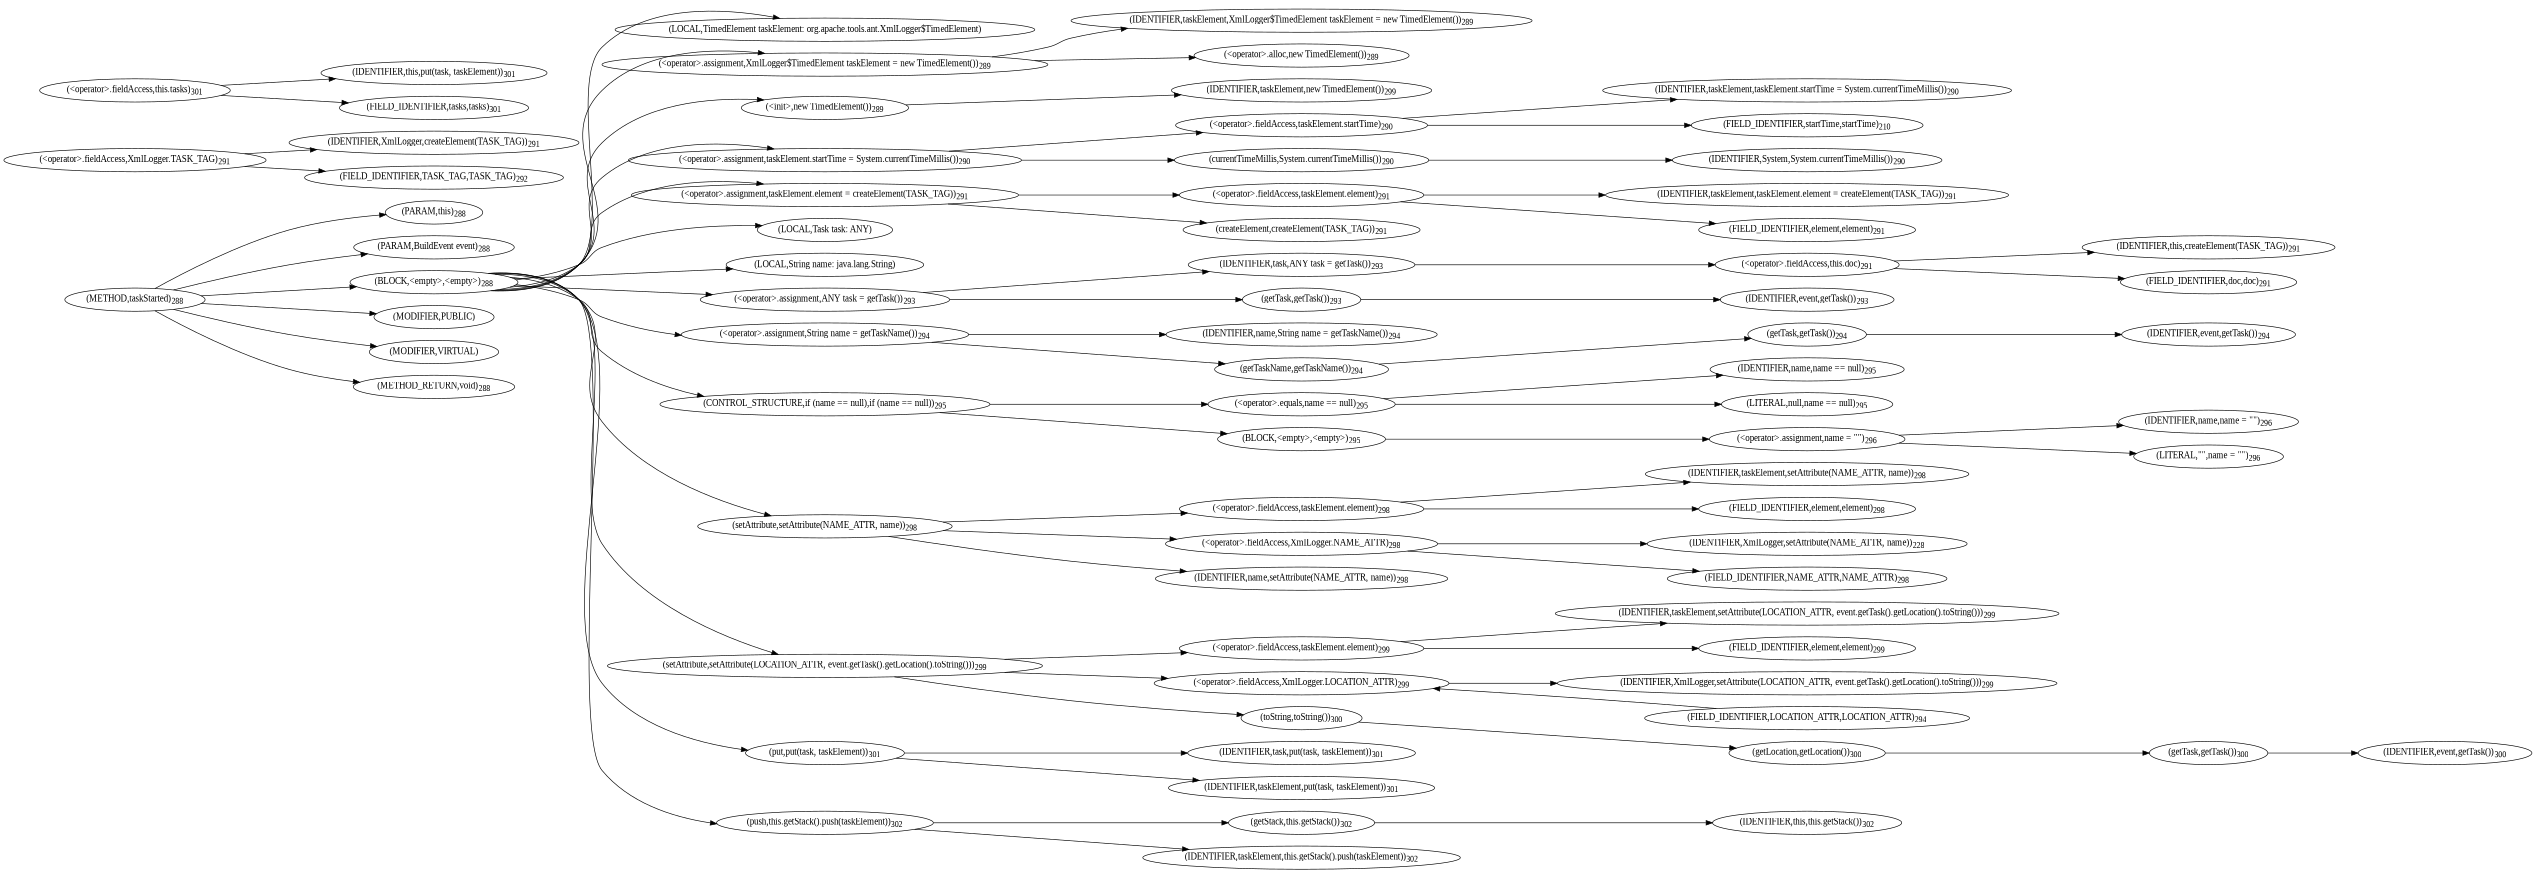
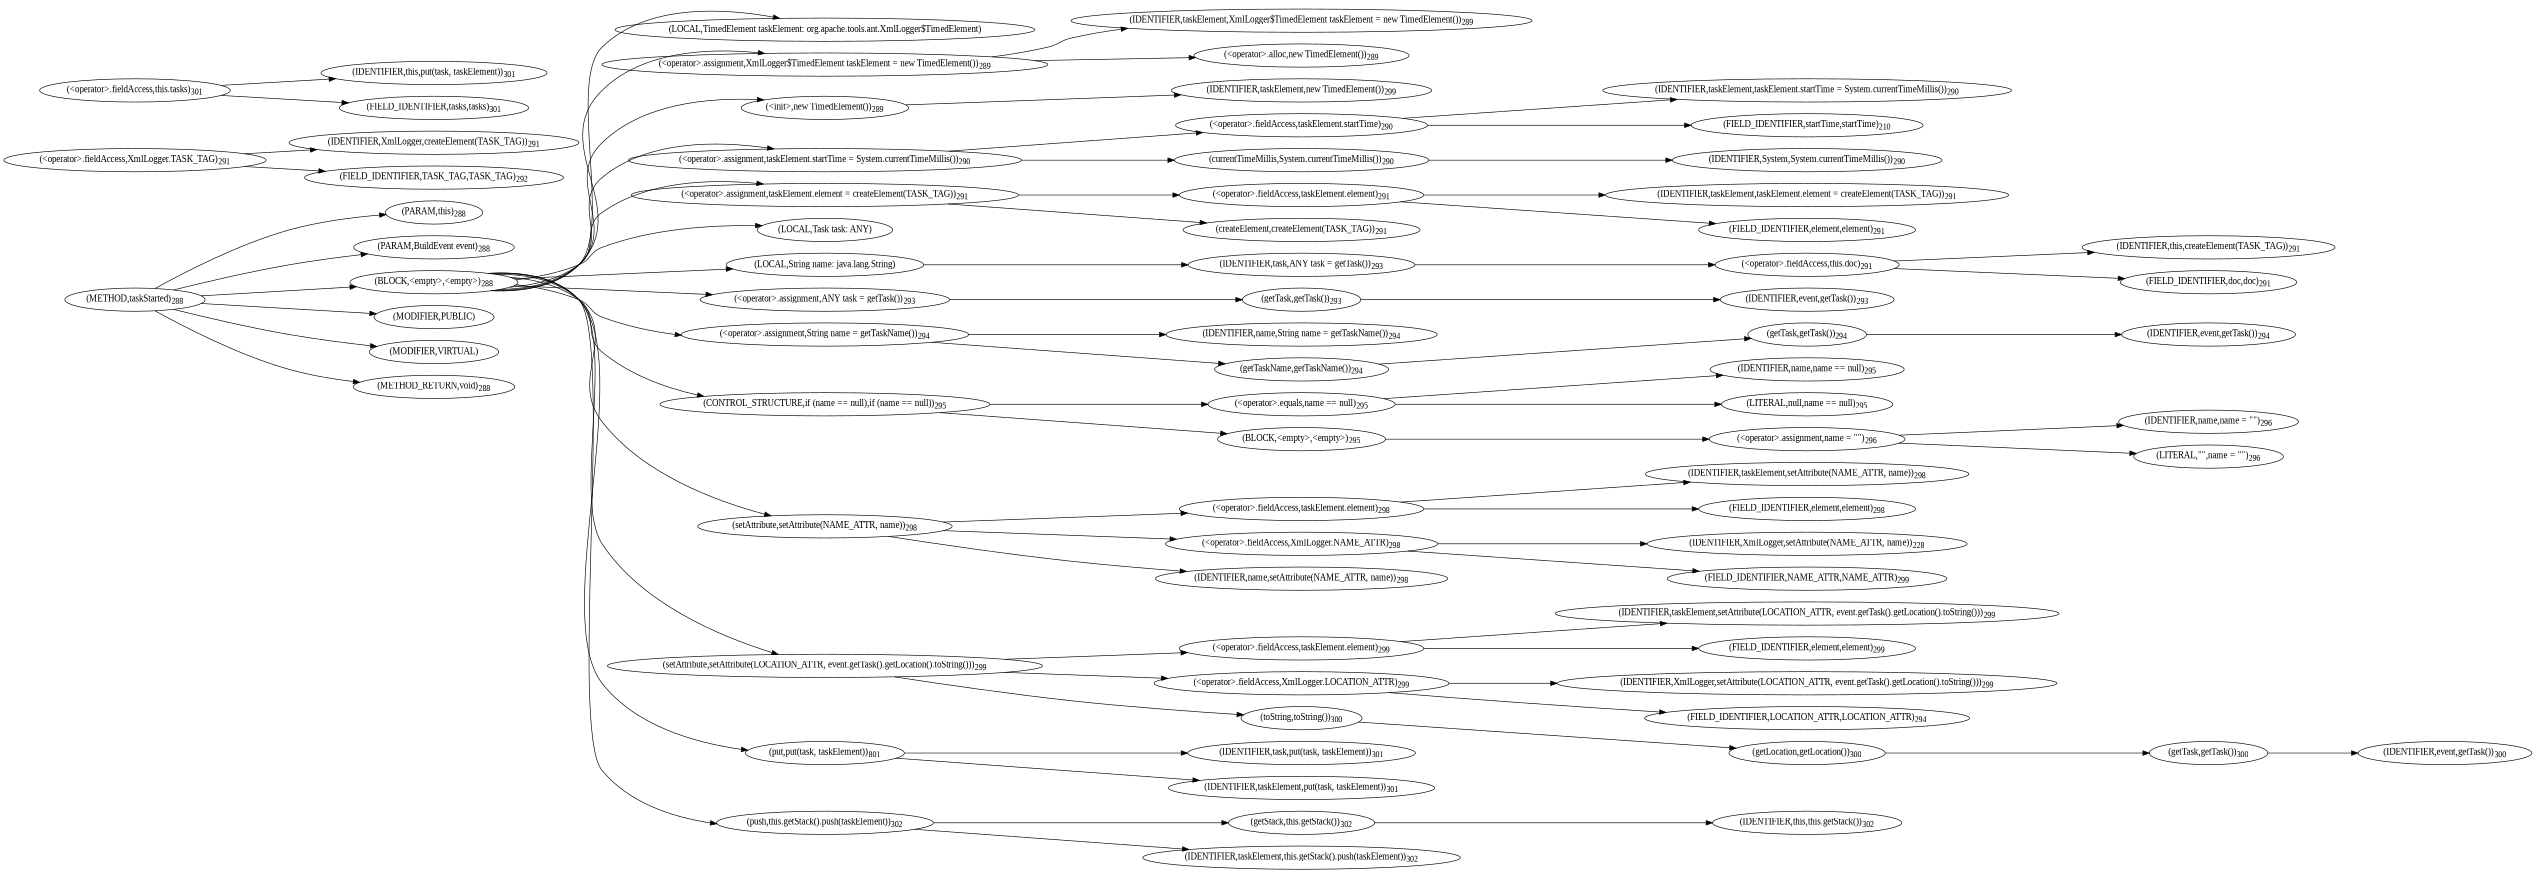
(1063, 282) -> (1053, 265)
(1903, 578) -> (1903, 578)
(1578, 698) -> (1524, 703)
(875, 752) -> (875, 752)
